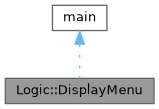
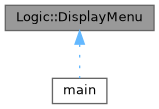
(80, 61) -> (80, 61)
